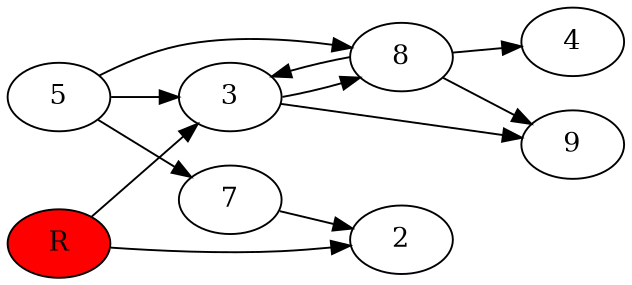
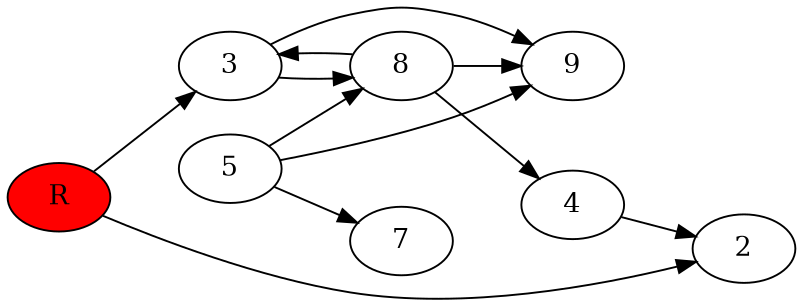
(135, 97) -> (398, 133)
(307, 218) -> (649, 224)
